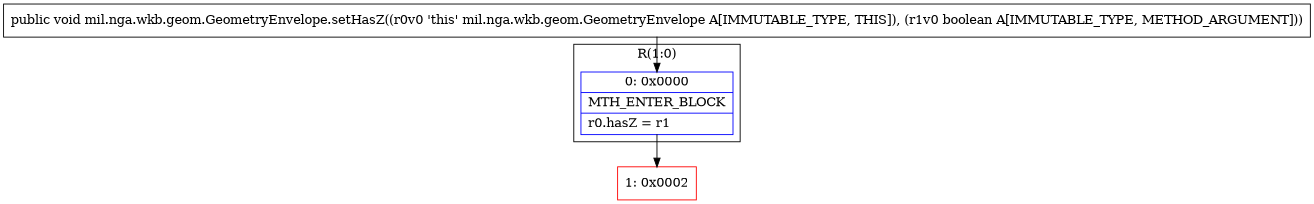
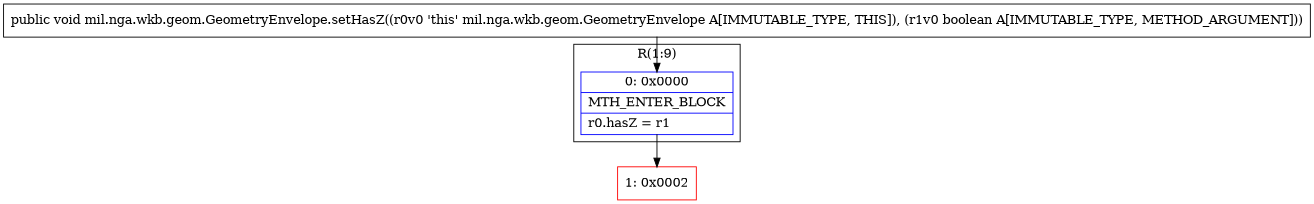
(657, 55) -> (657, 55)
